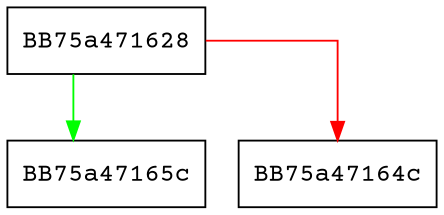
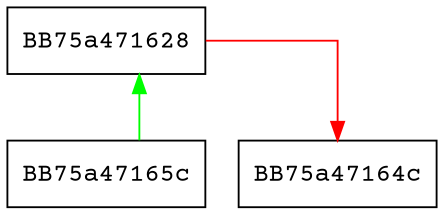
(73, 98) -> (139, 117)
